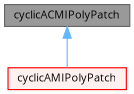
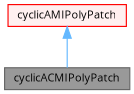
(67, 53) -> (67, 53)
